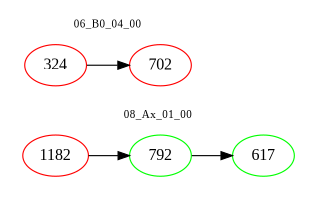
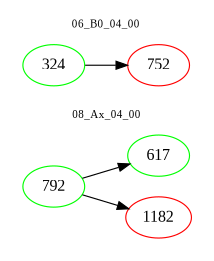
(56, 65) -> (54, 65)
(160, 65) -> (159, 65)
(159, 115) -> (107, 115)
(103, 156) -> (100, 200)
